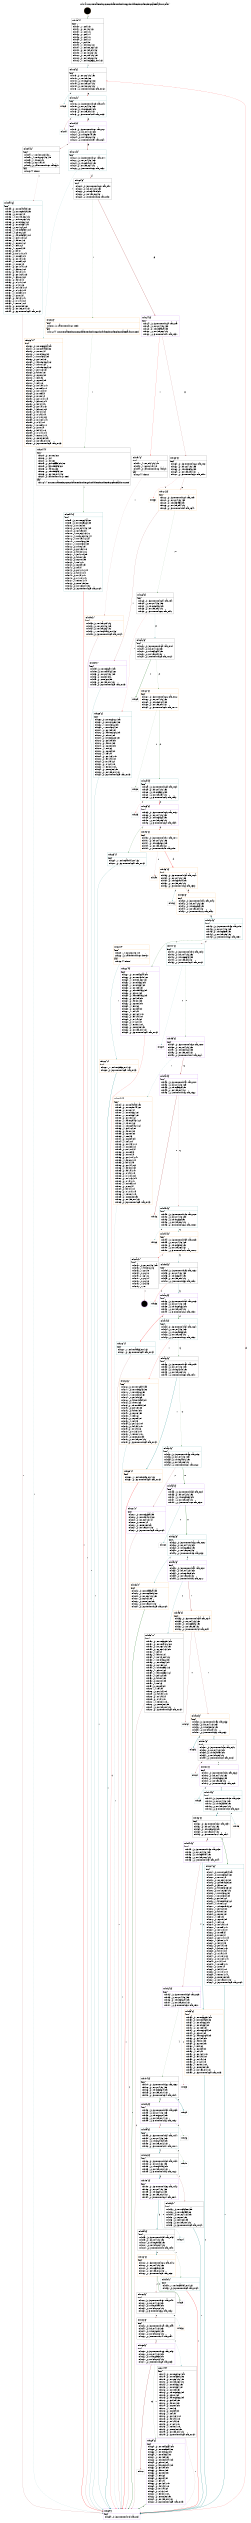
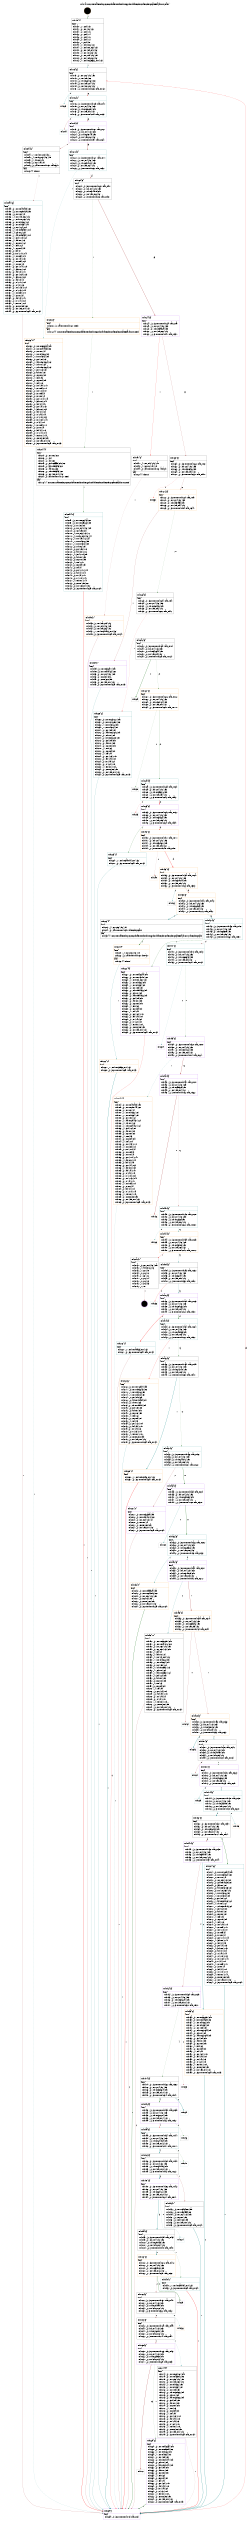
(155, 626) -> none
none -> (152, 929)
